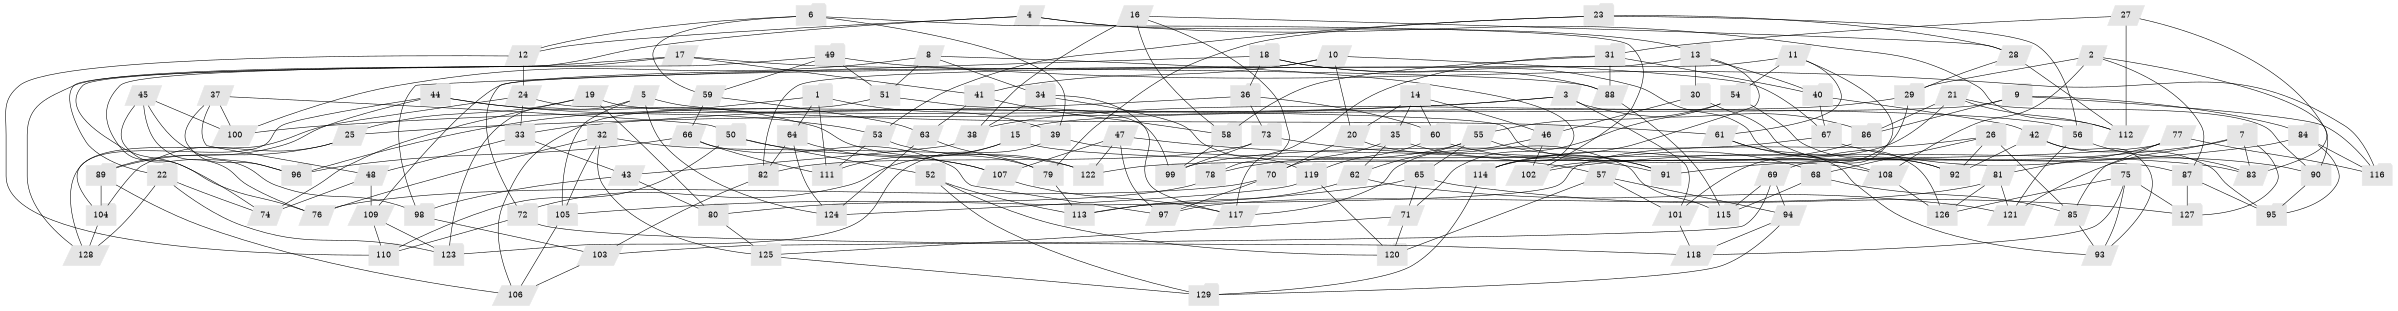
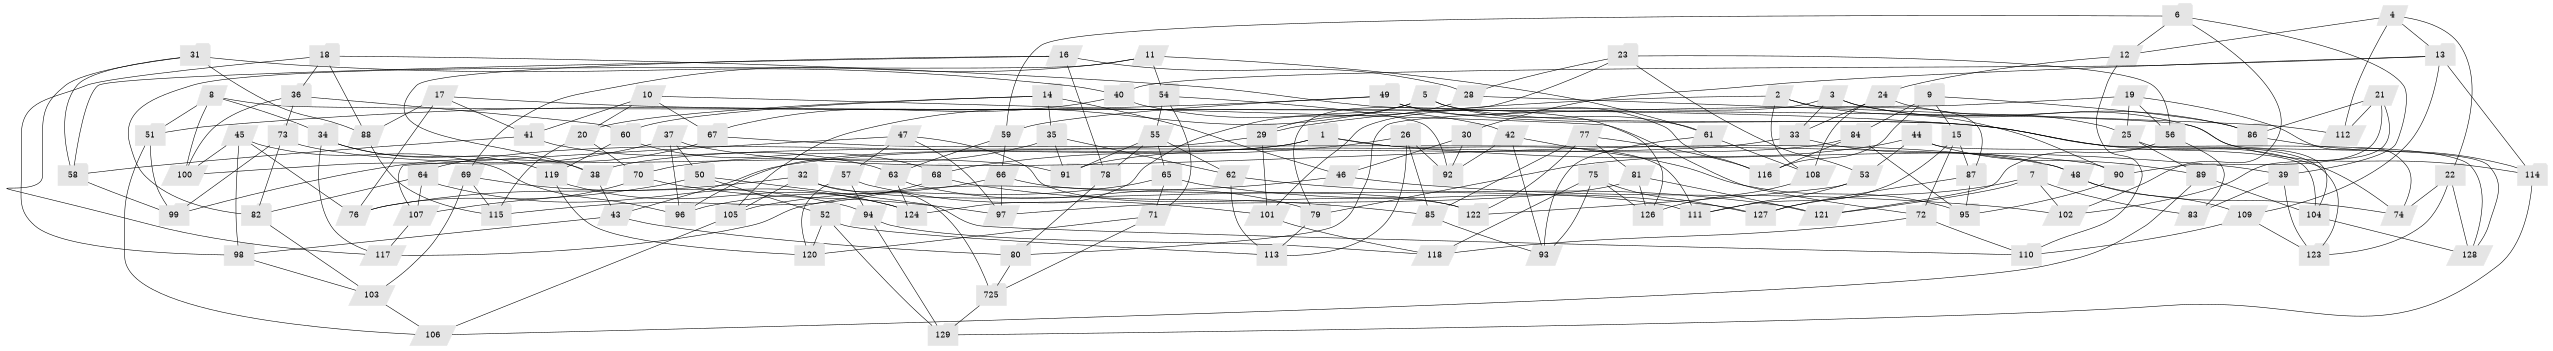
(2126, 16) -> none
(766, 256) -> (991, 296)
